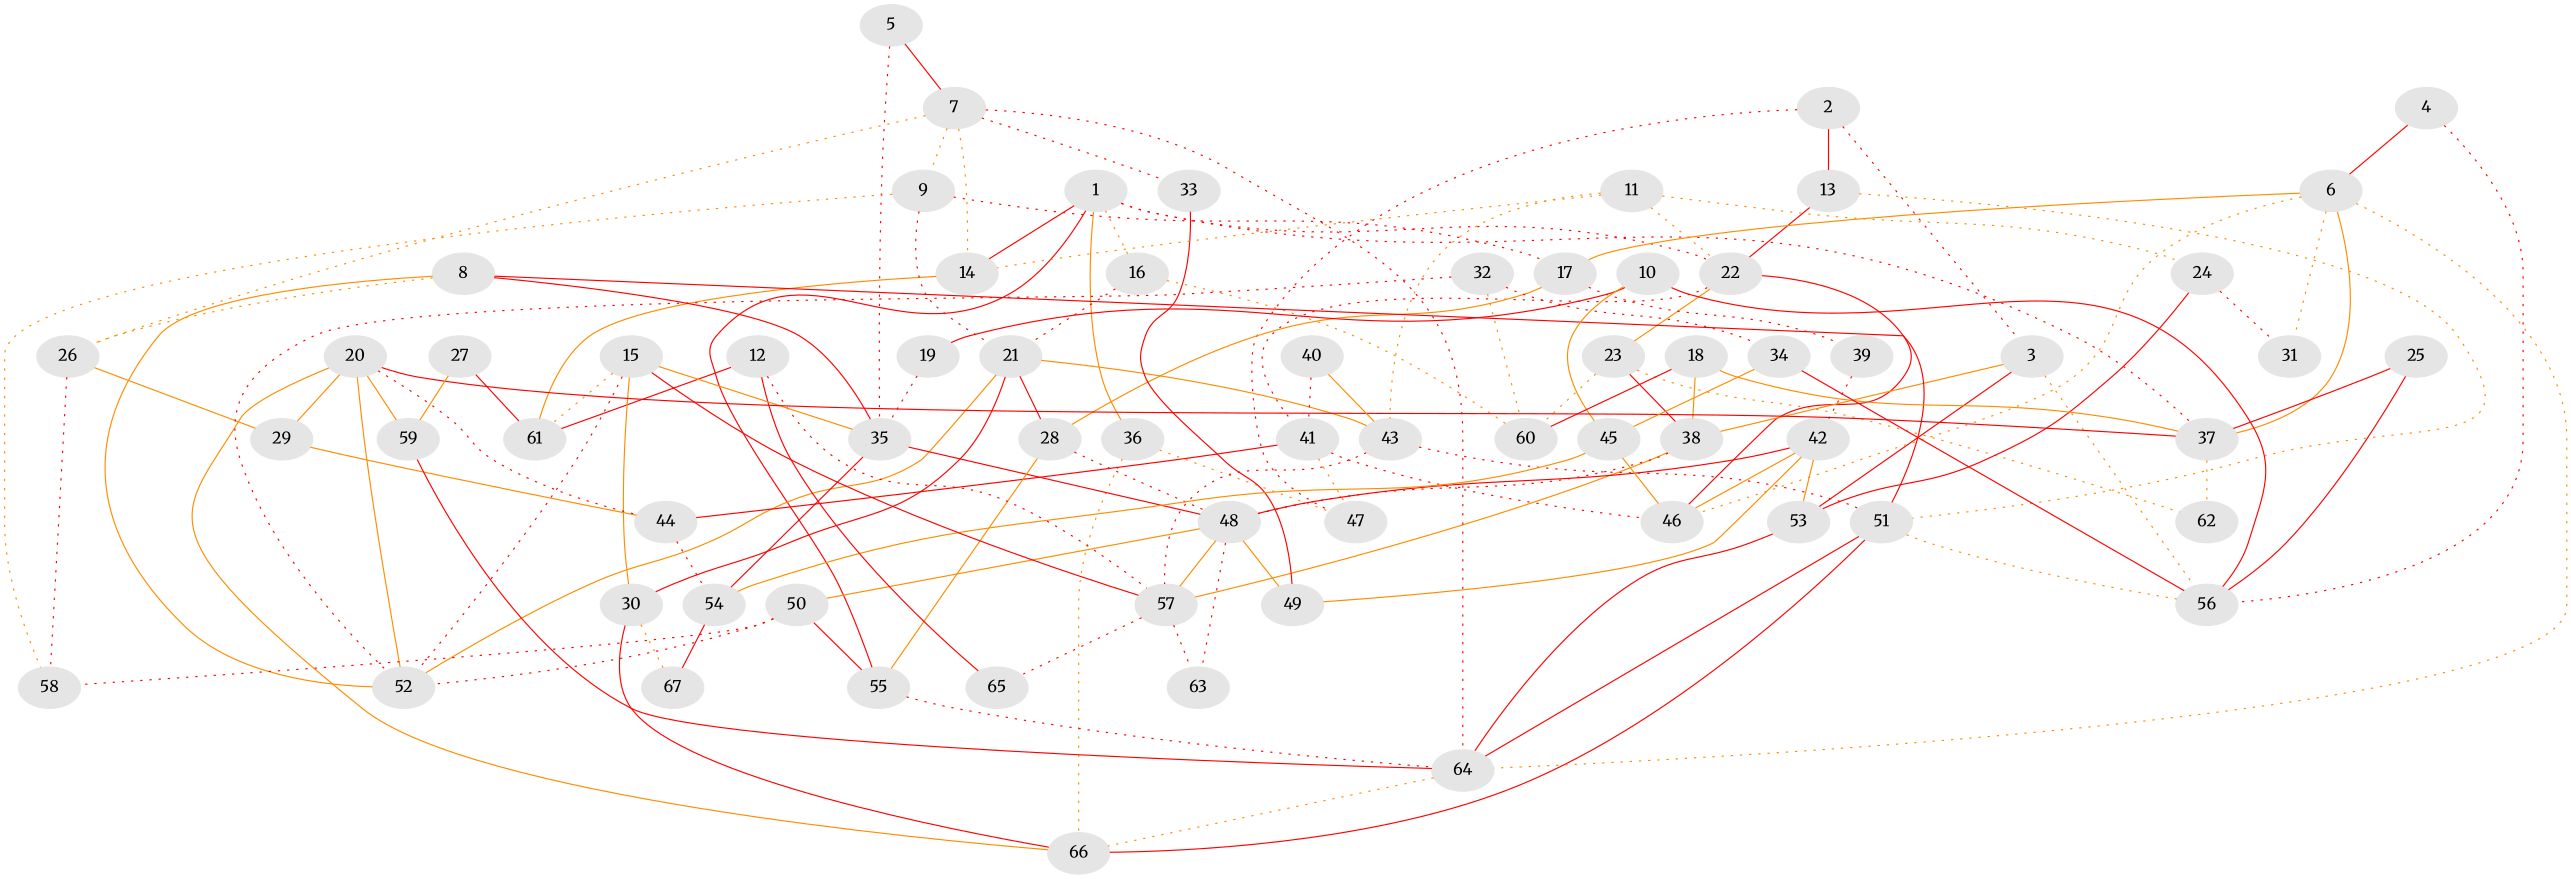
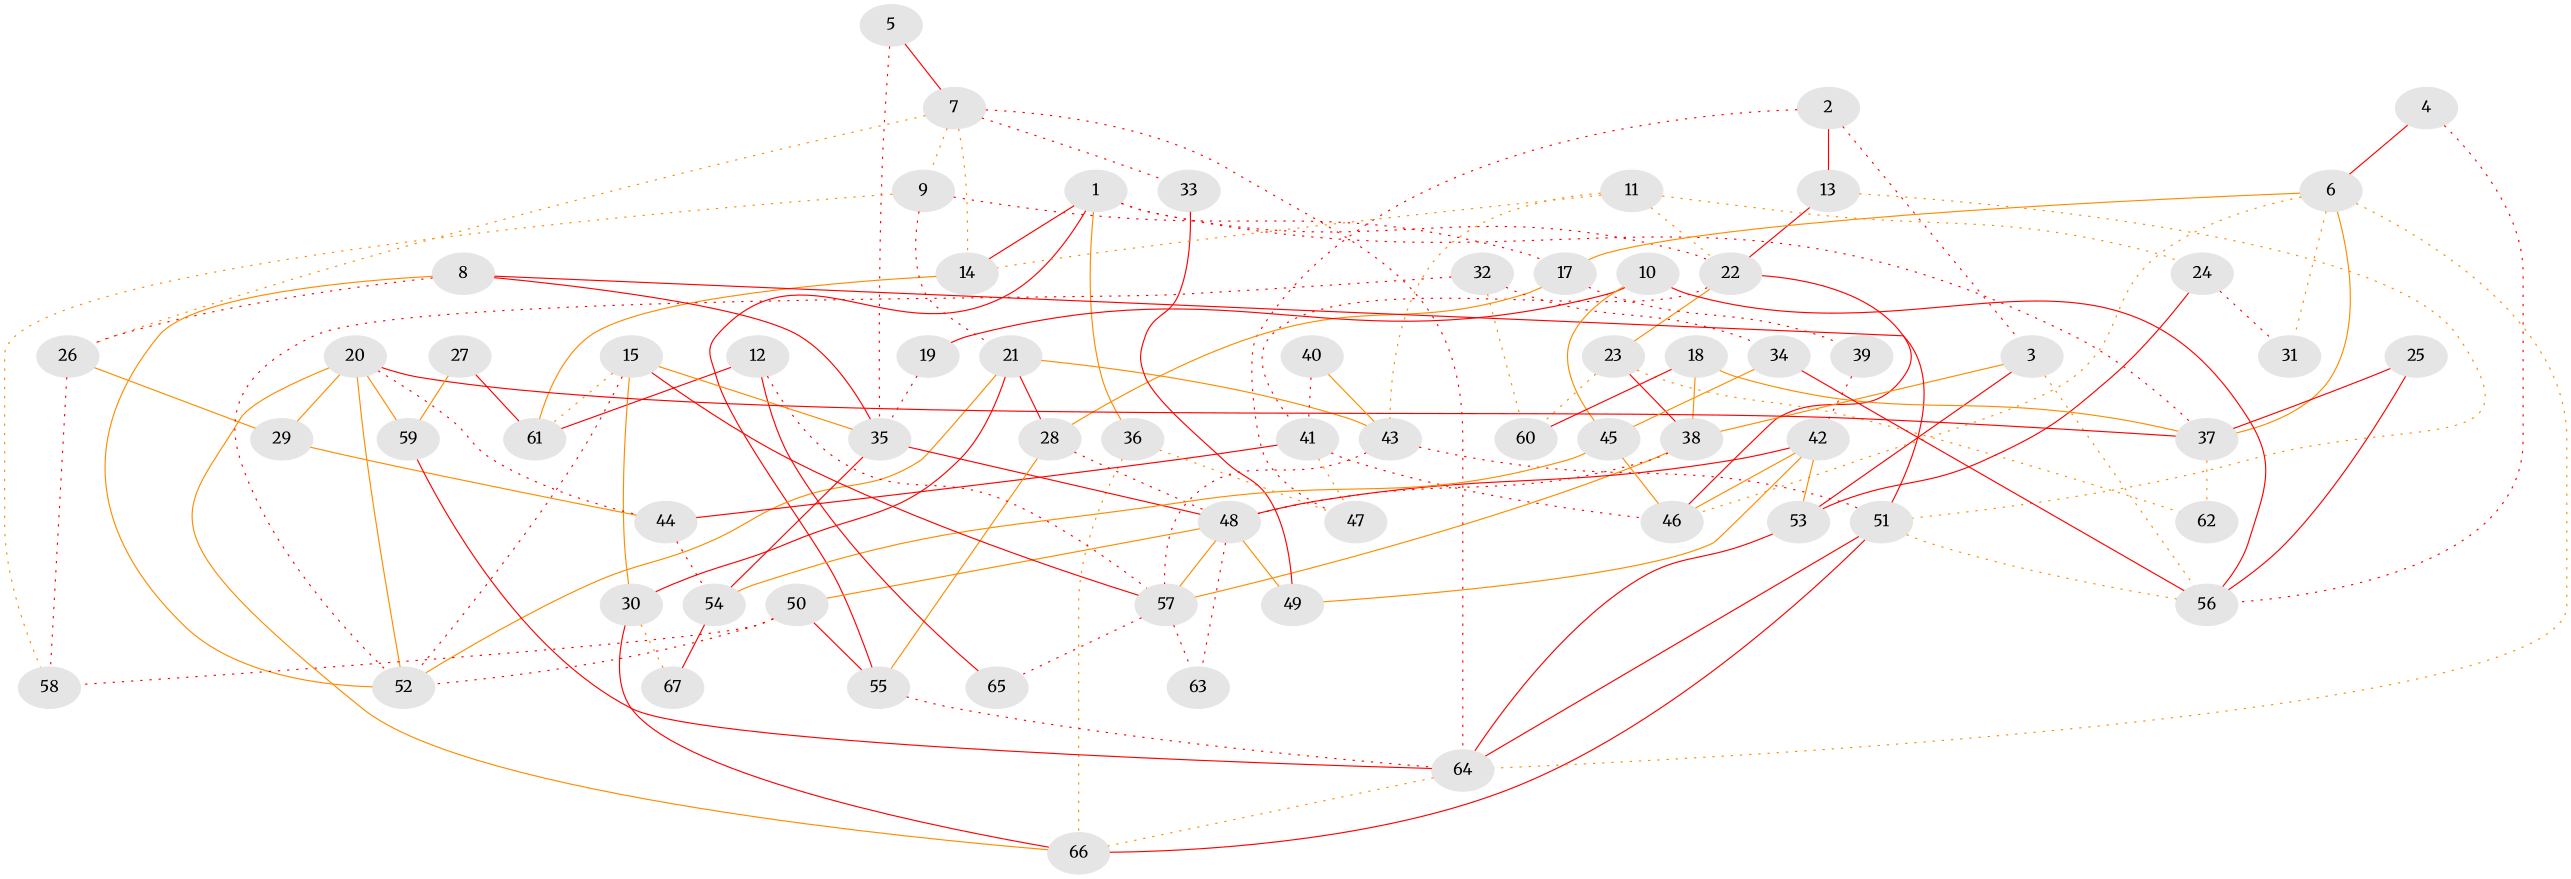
(1137, 274) -> none
(278, 300) -> (278, 300)
